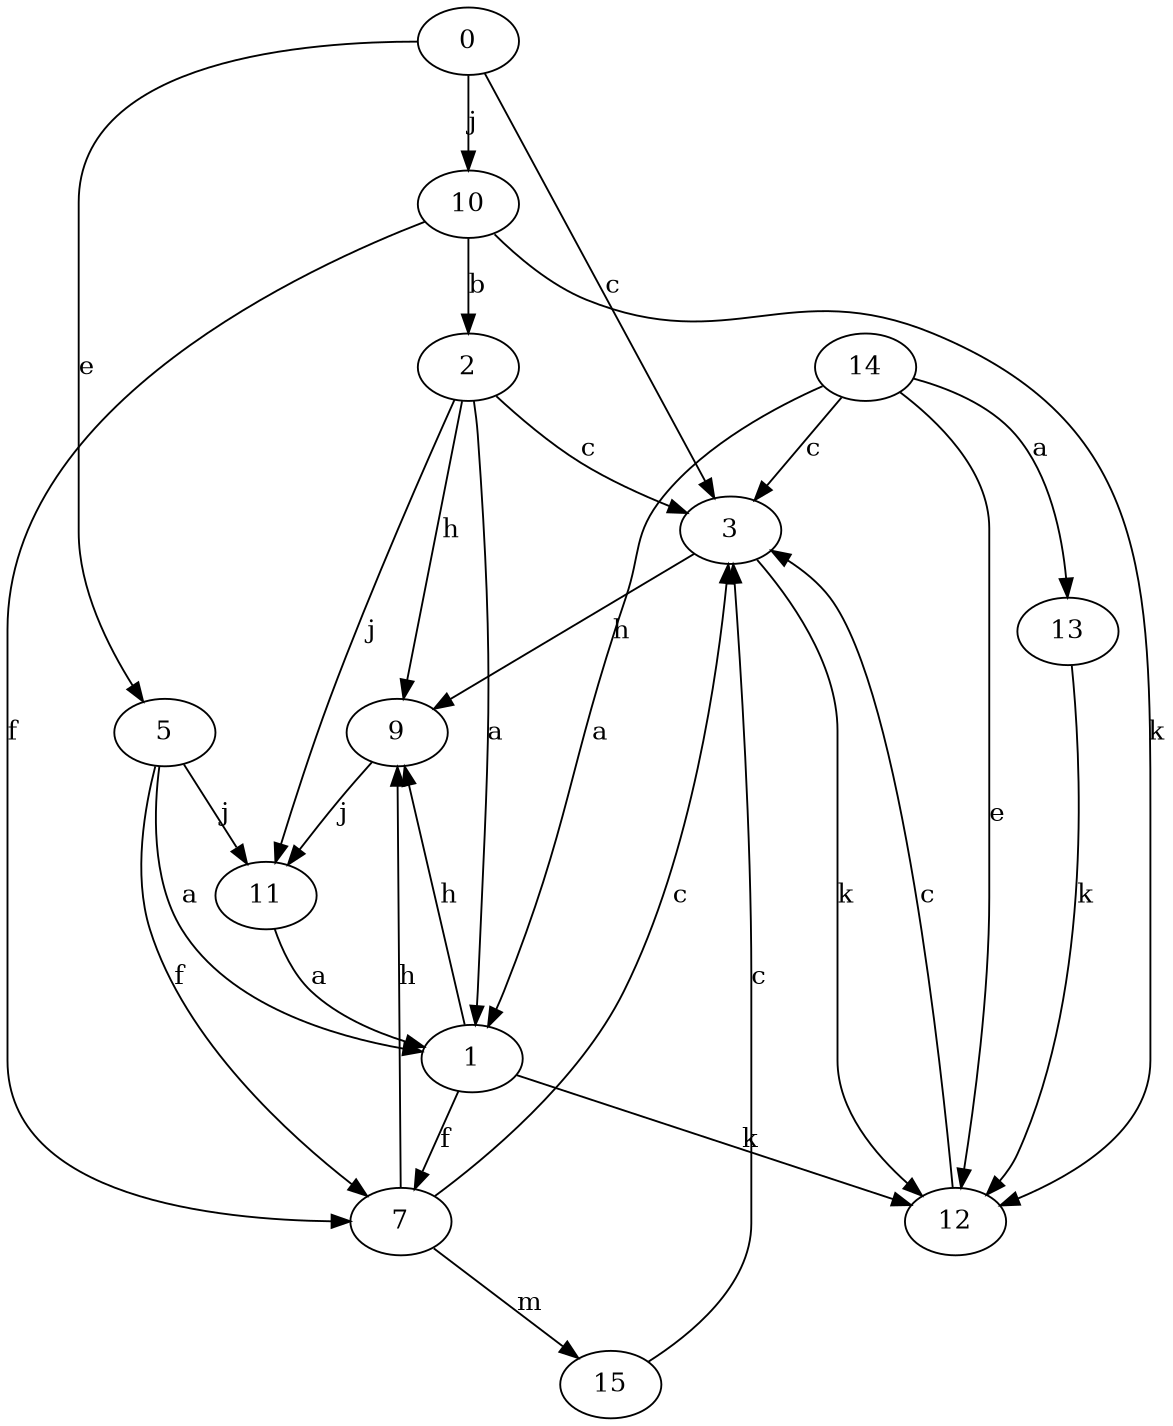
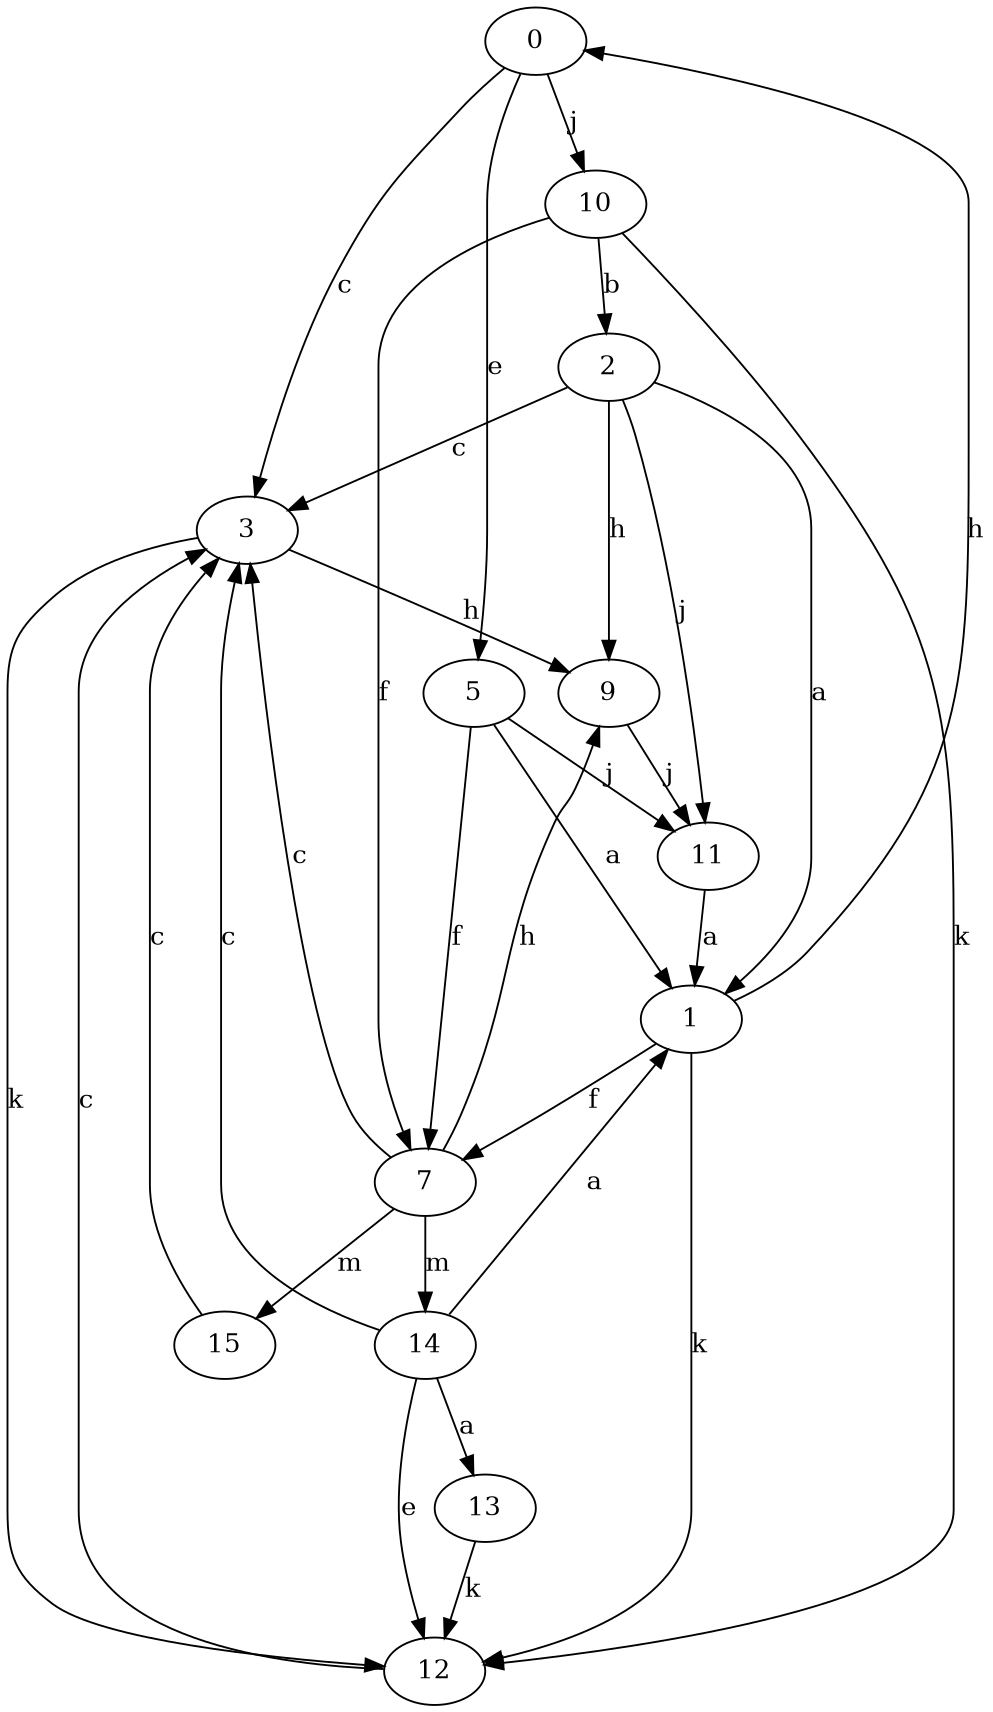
(437, 905) -> (969, 439)
none -> (425, 1254)
